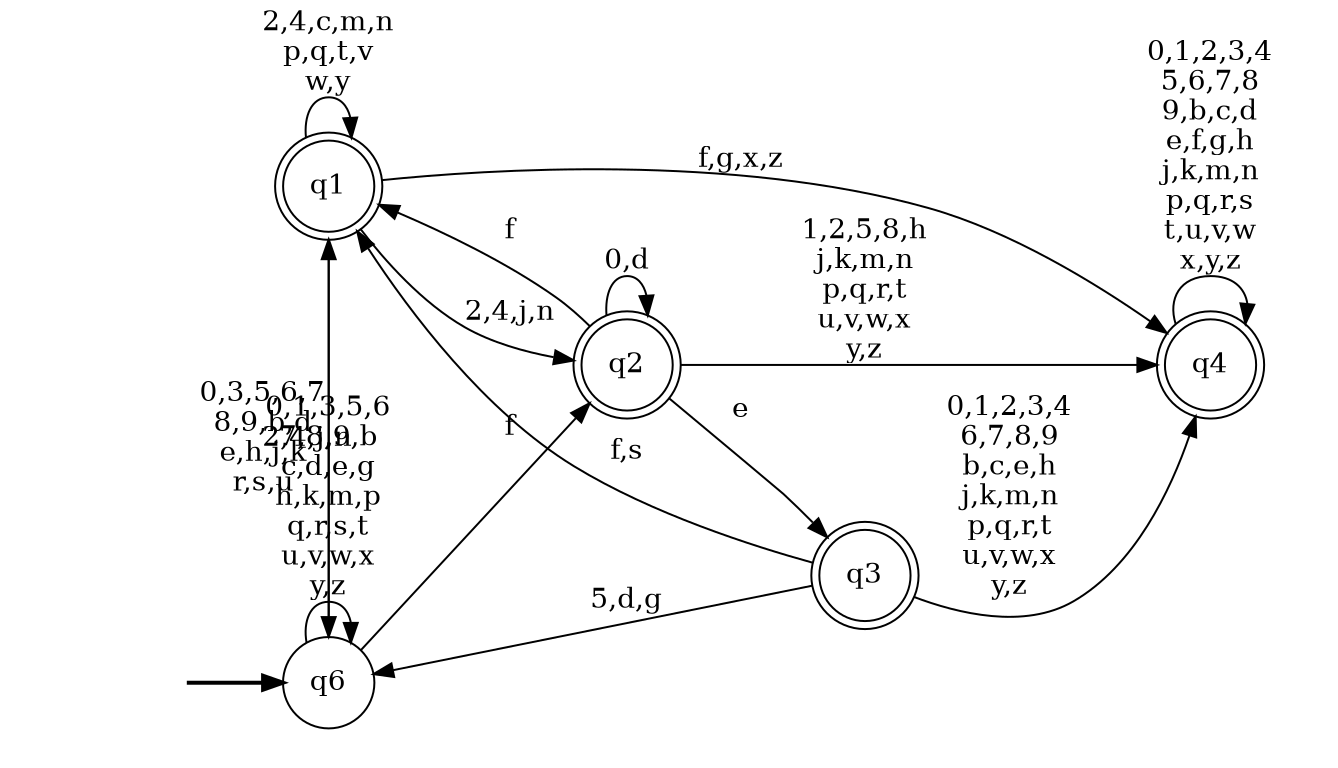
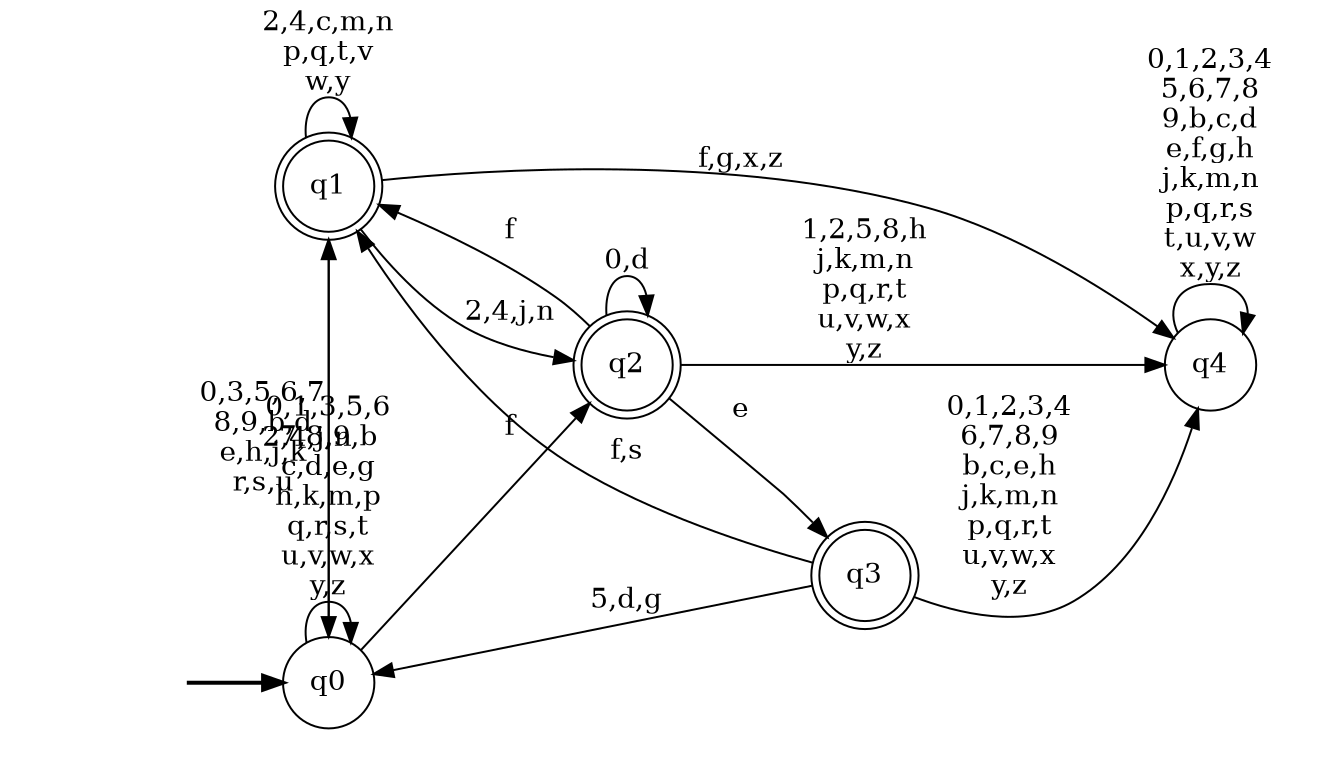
(1211, 365) -> (1211, 365)
(329, 683) -> (329, 683)
